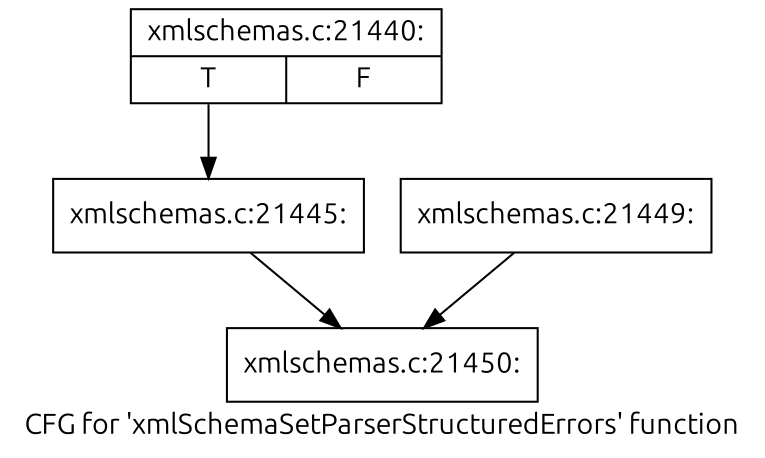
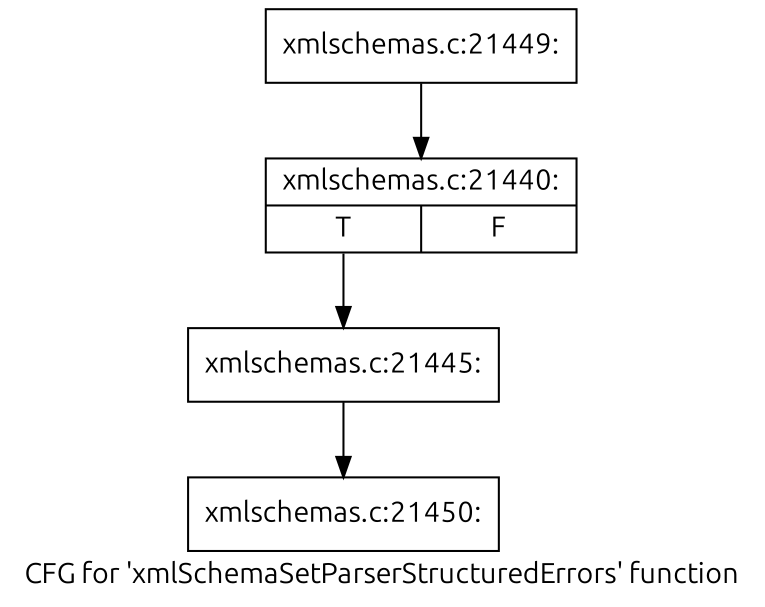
(477, 284) -> (421, 111)
